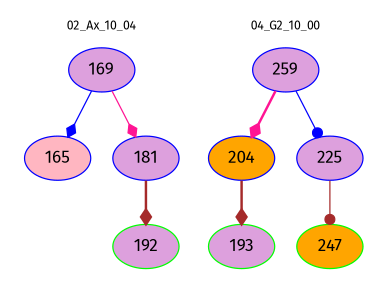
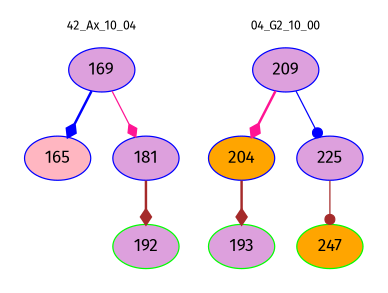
(102, 26) -> (102, 26)
(286, 70) -> (286, 70)
(83, 107) -> (83, 107)
